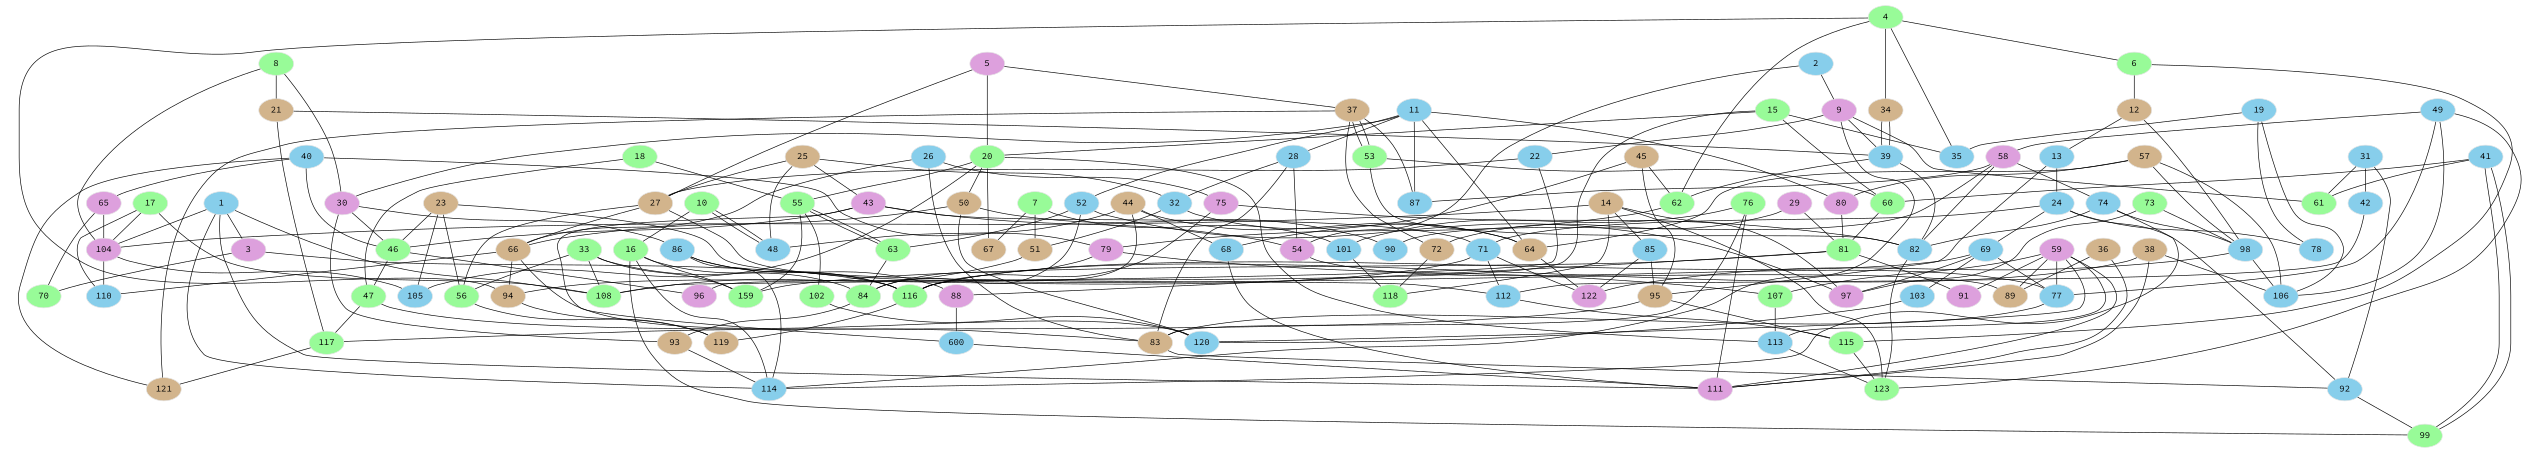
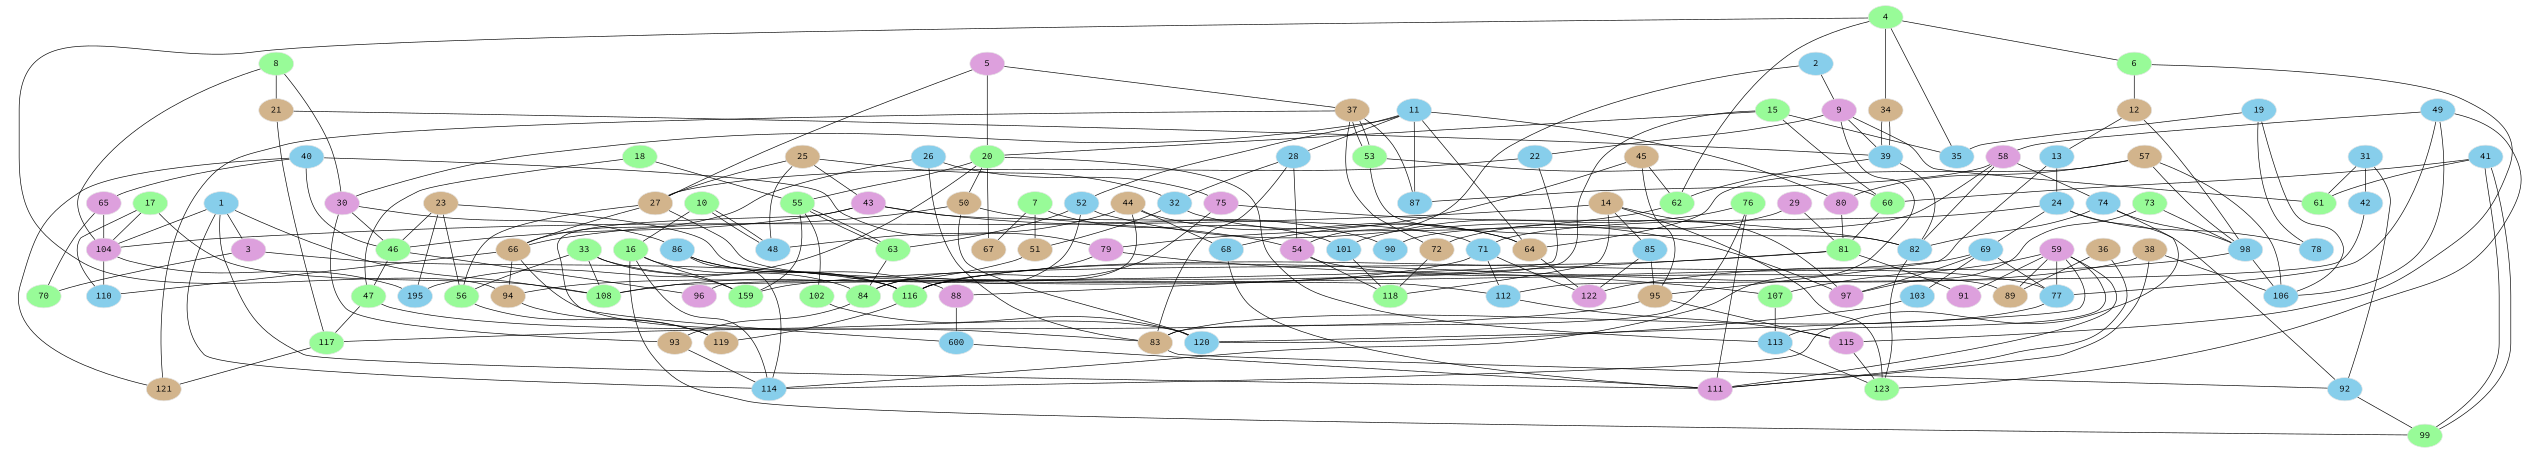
none -> (1344, 273)
(415, 296) -> (415, 296)
(1846, 343) -> (1846, 343)
